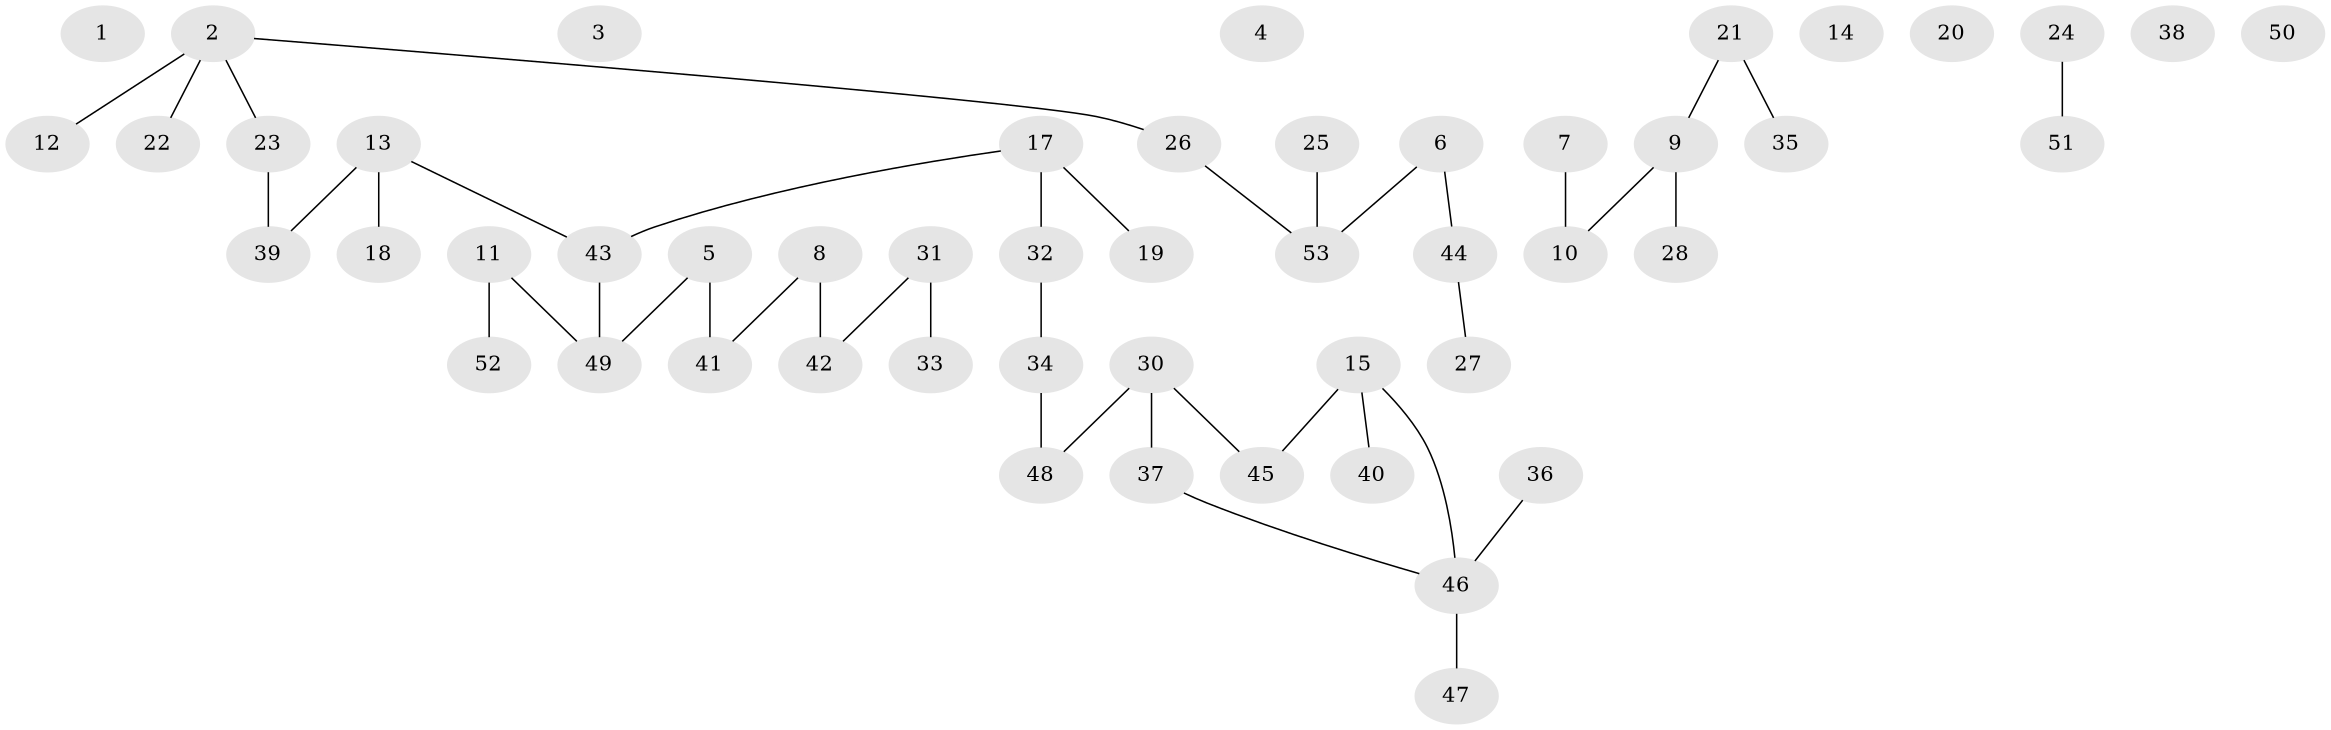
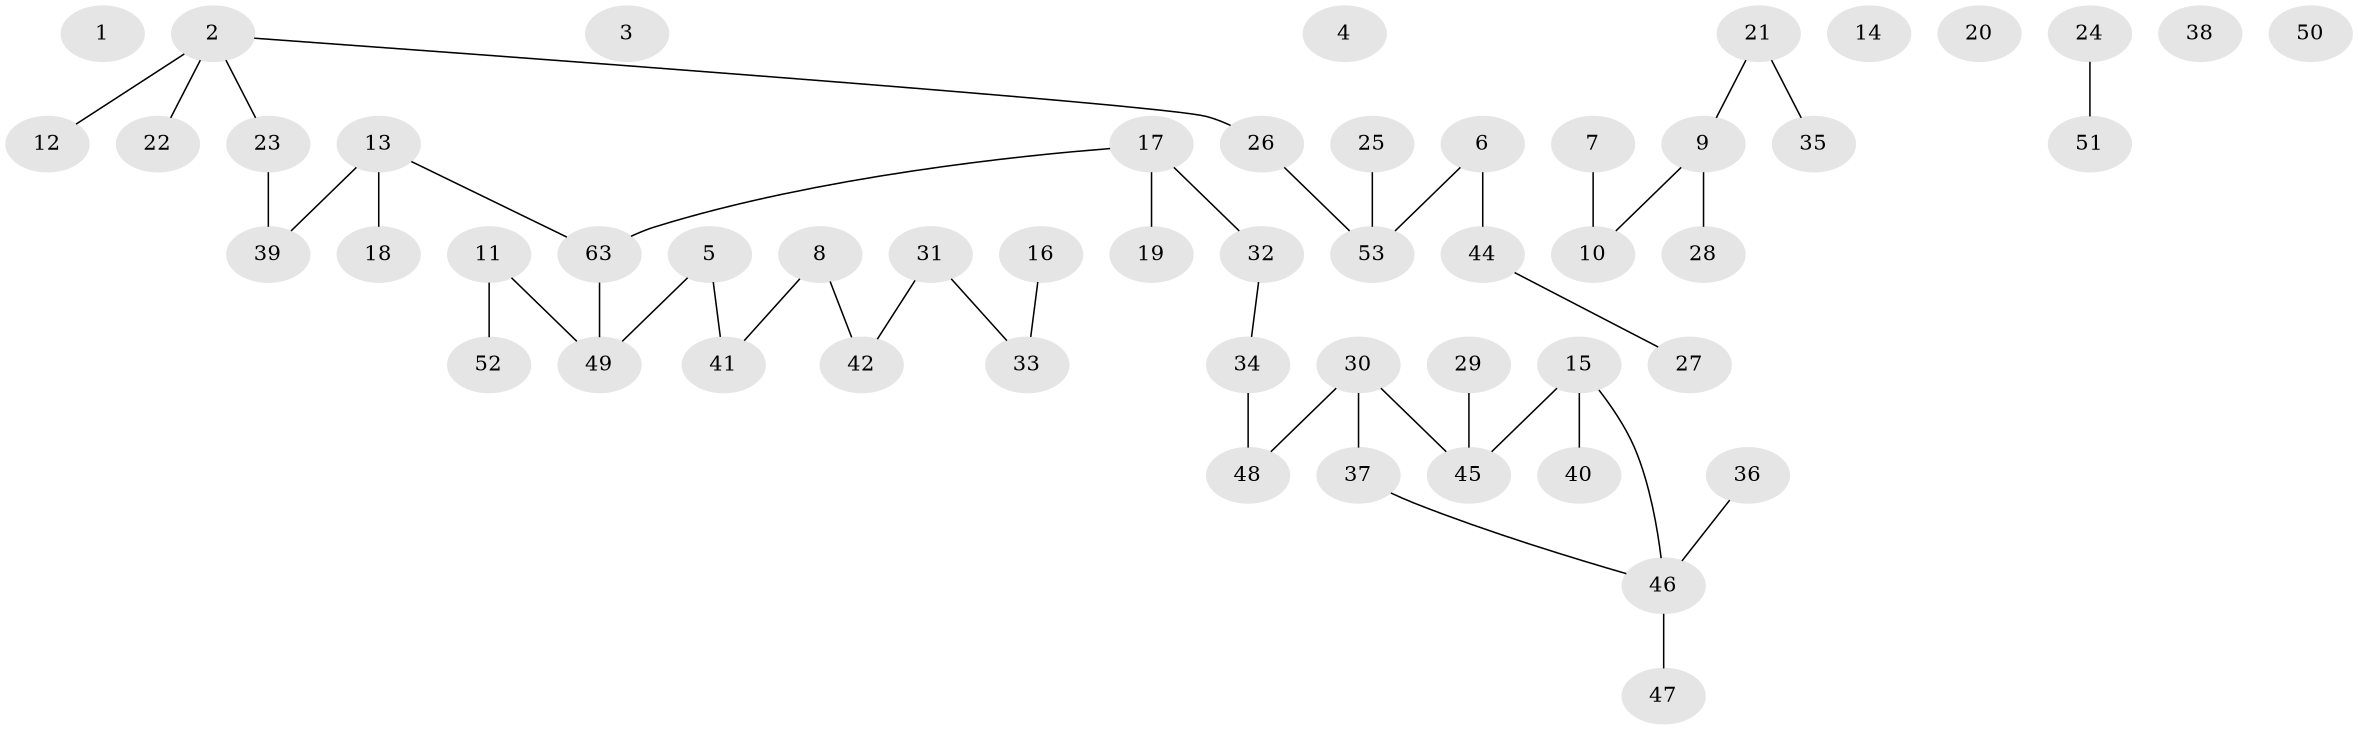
(600, 255) -> (600, 255)
none -> (1041, 255)
none -> (1469, 365)
